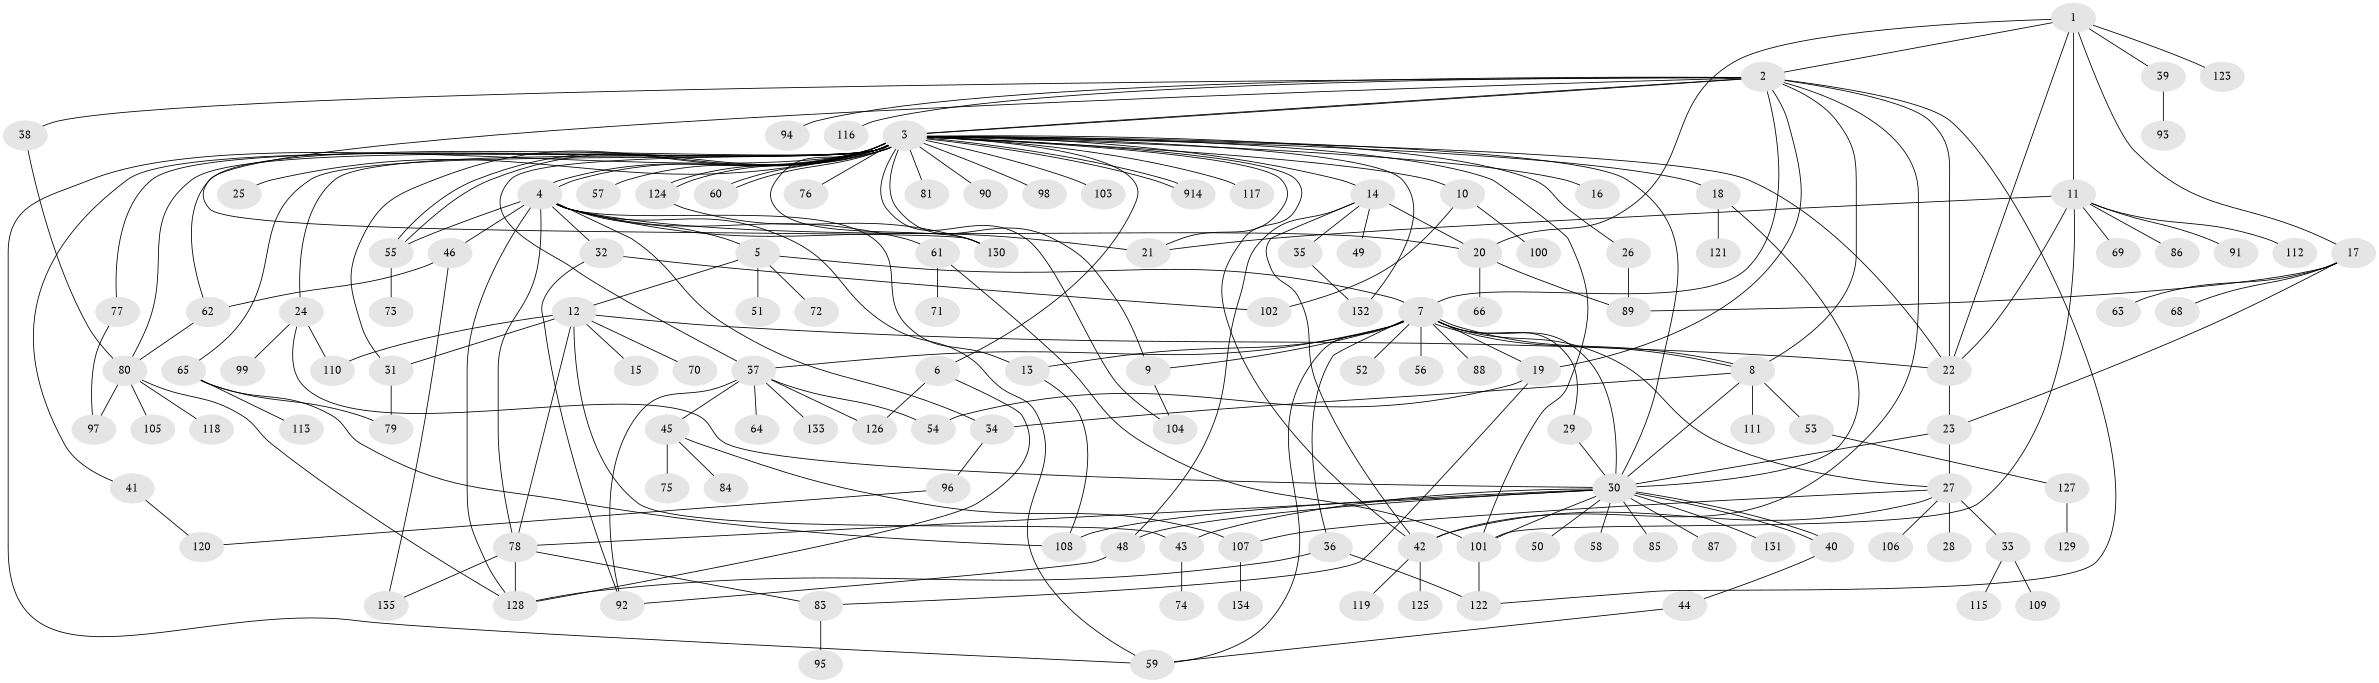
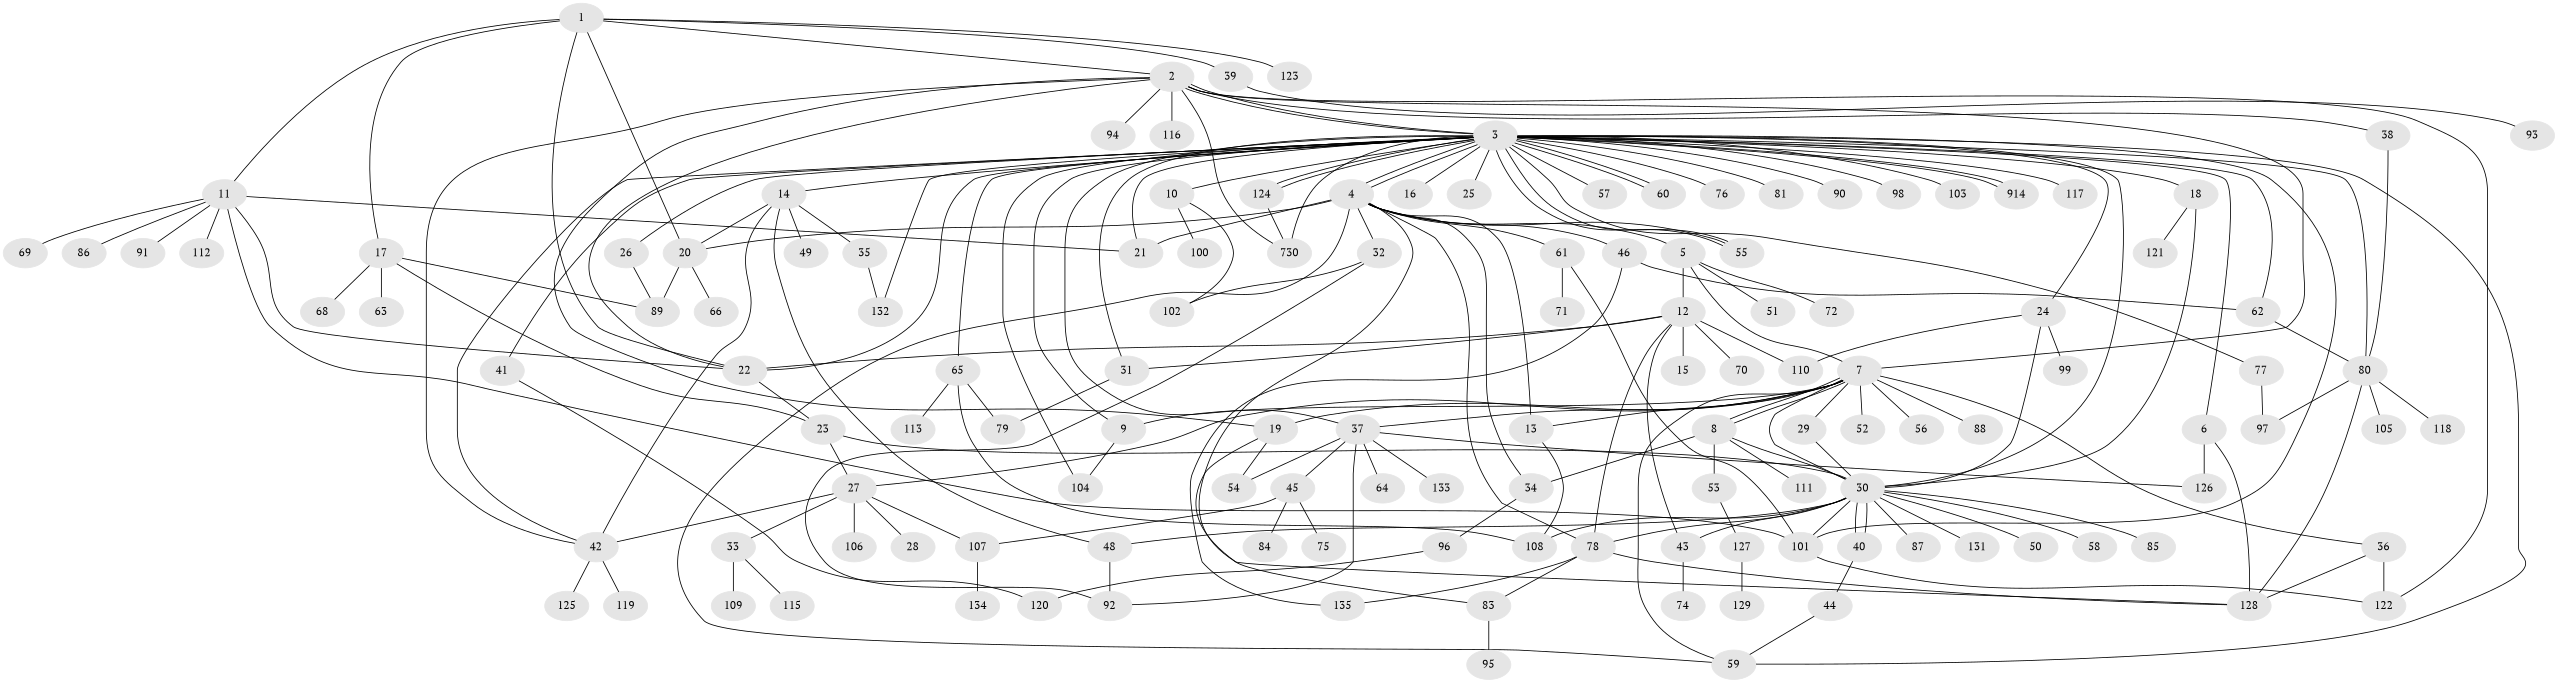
(1856, 224) -> none
(996, 253) -> (1290, 253)
(391, 312) -> none
